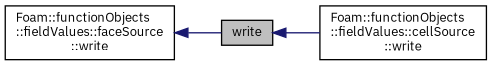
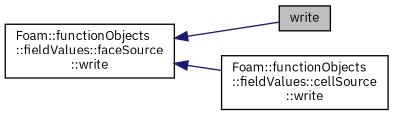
(303, 33) -> (205, 68)
